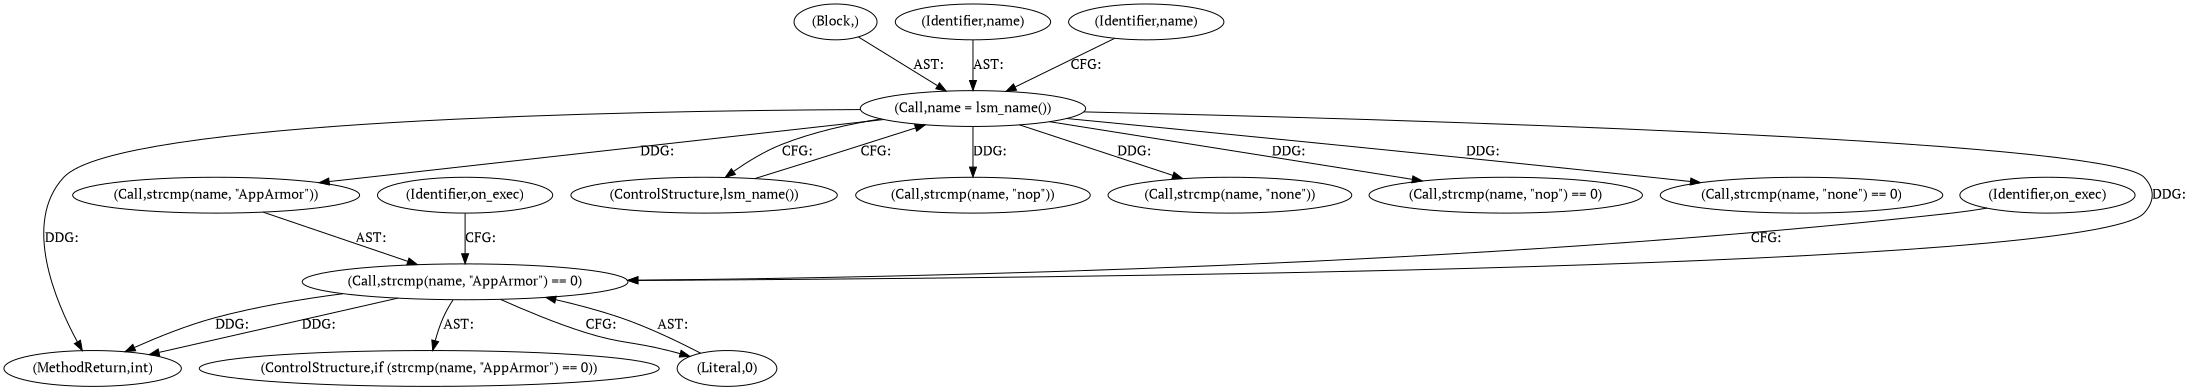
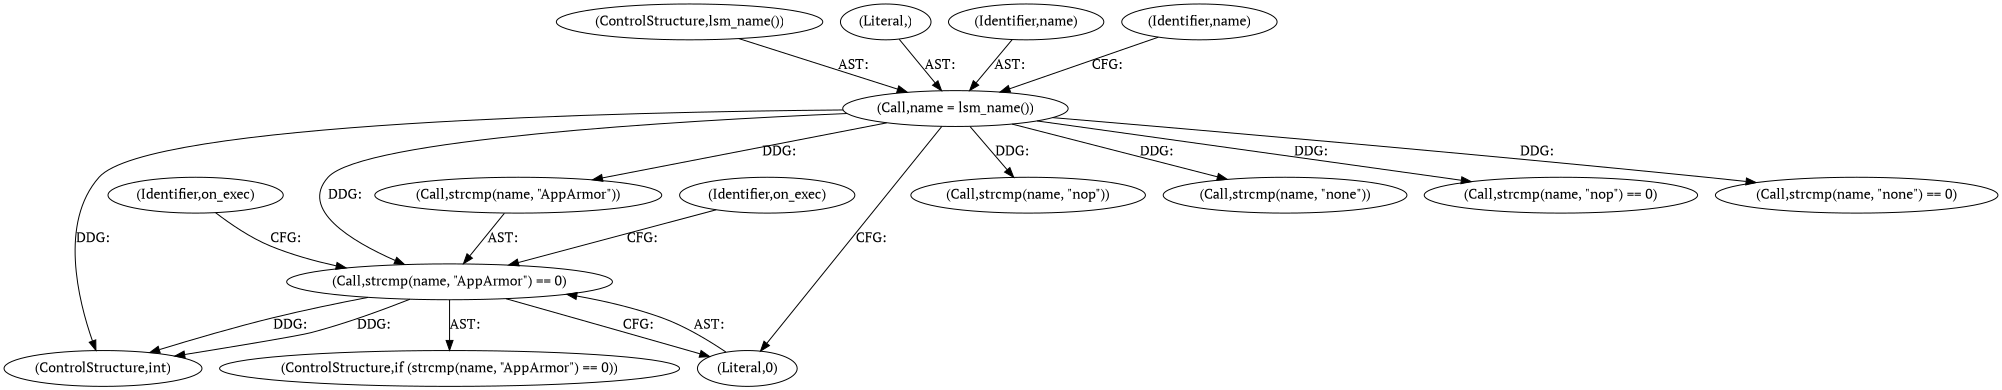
(836, 22) -> (886, 22)
(804, 137) -> (854, 235)
(878, 152) -> (855, 65)
(93, 368) -> (103, 368)
